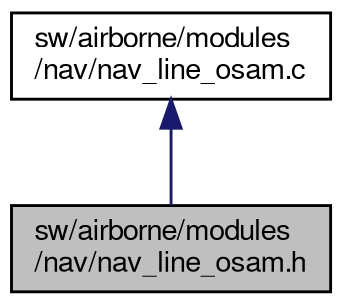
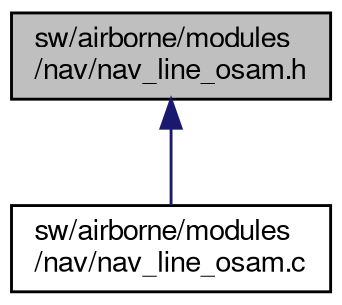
(171, 167) -> (171, 167)
